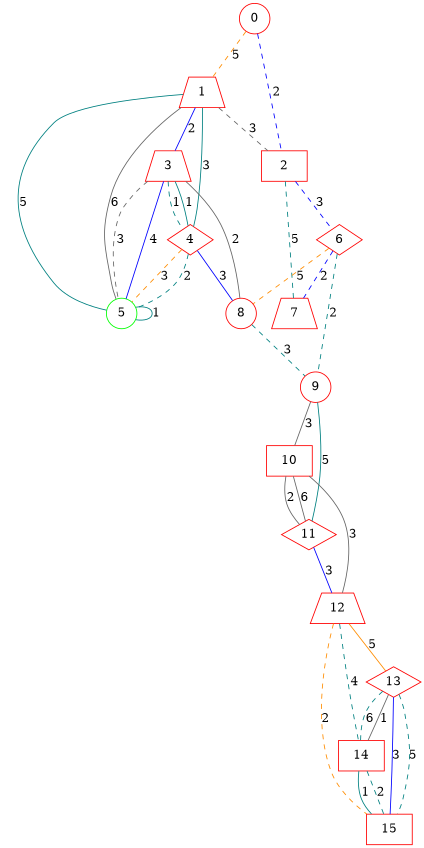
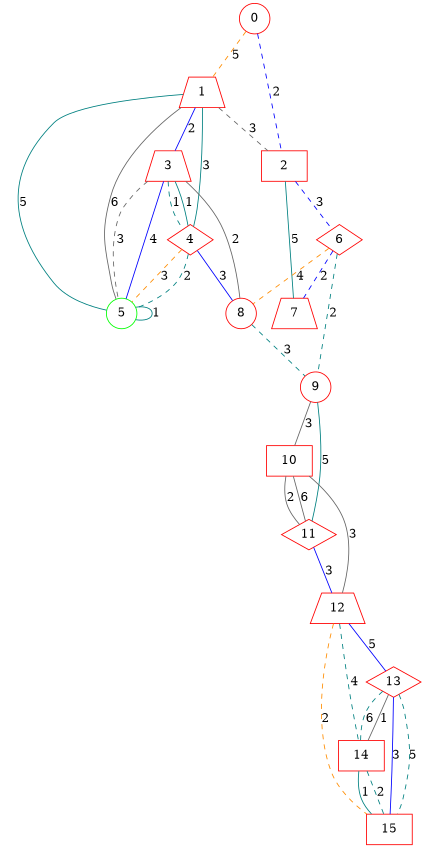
(289, 240) -> (289, 240)
(300, 277) -> (300, 277)
(367, 647) -> (367, 647)
